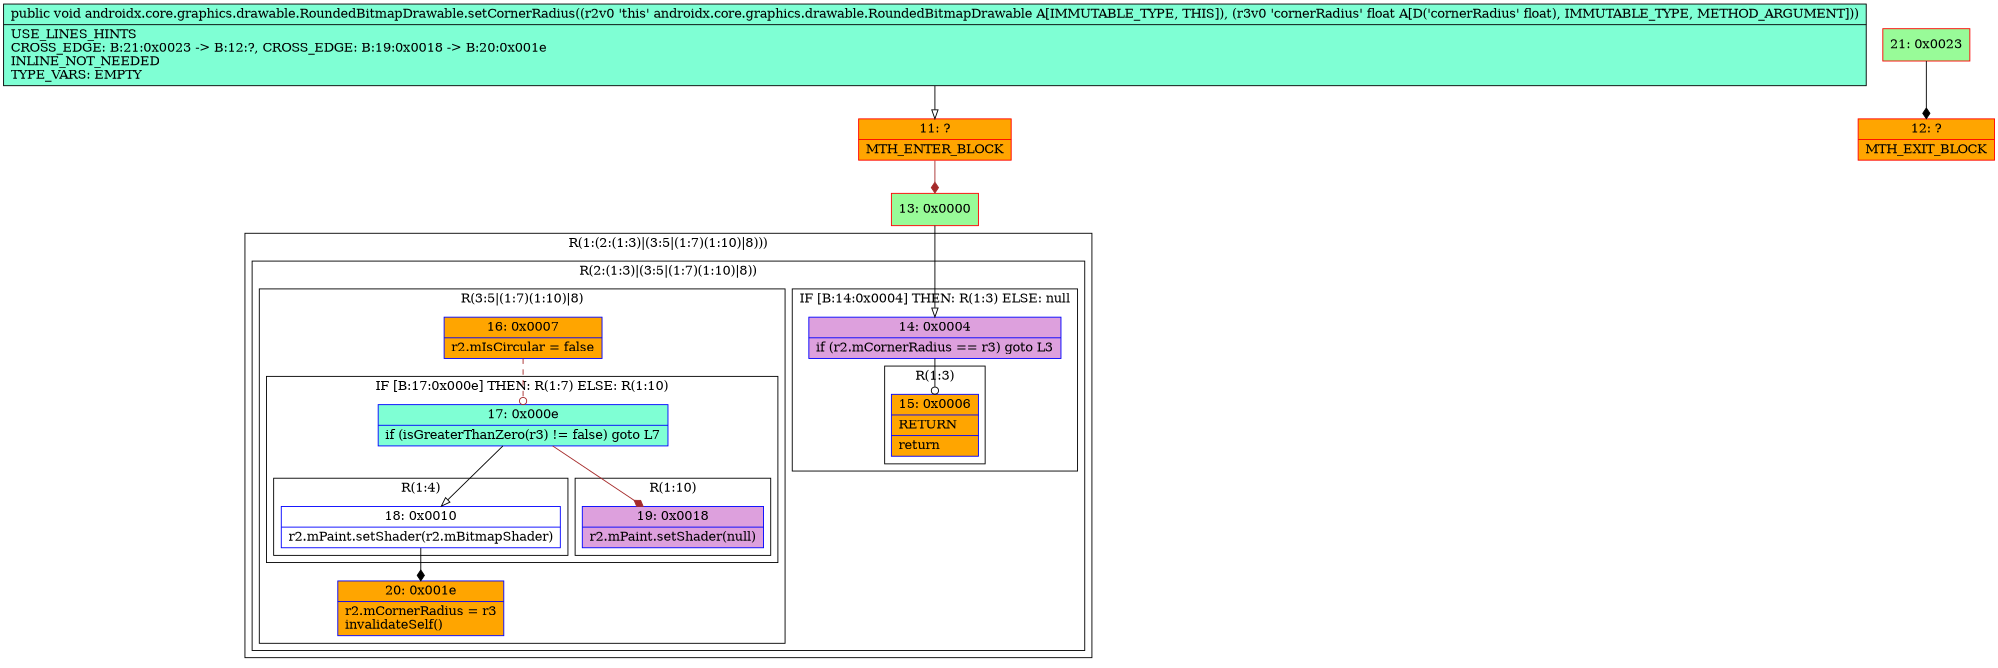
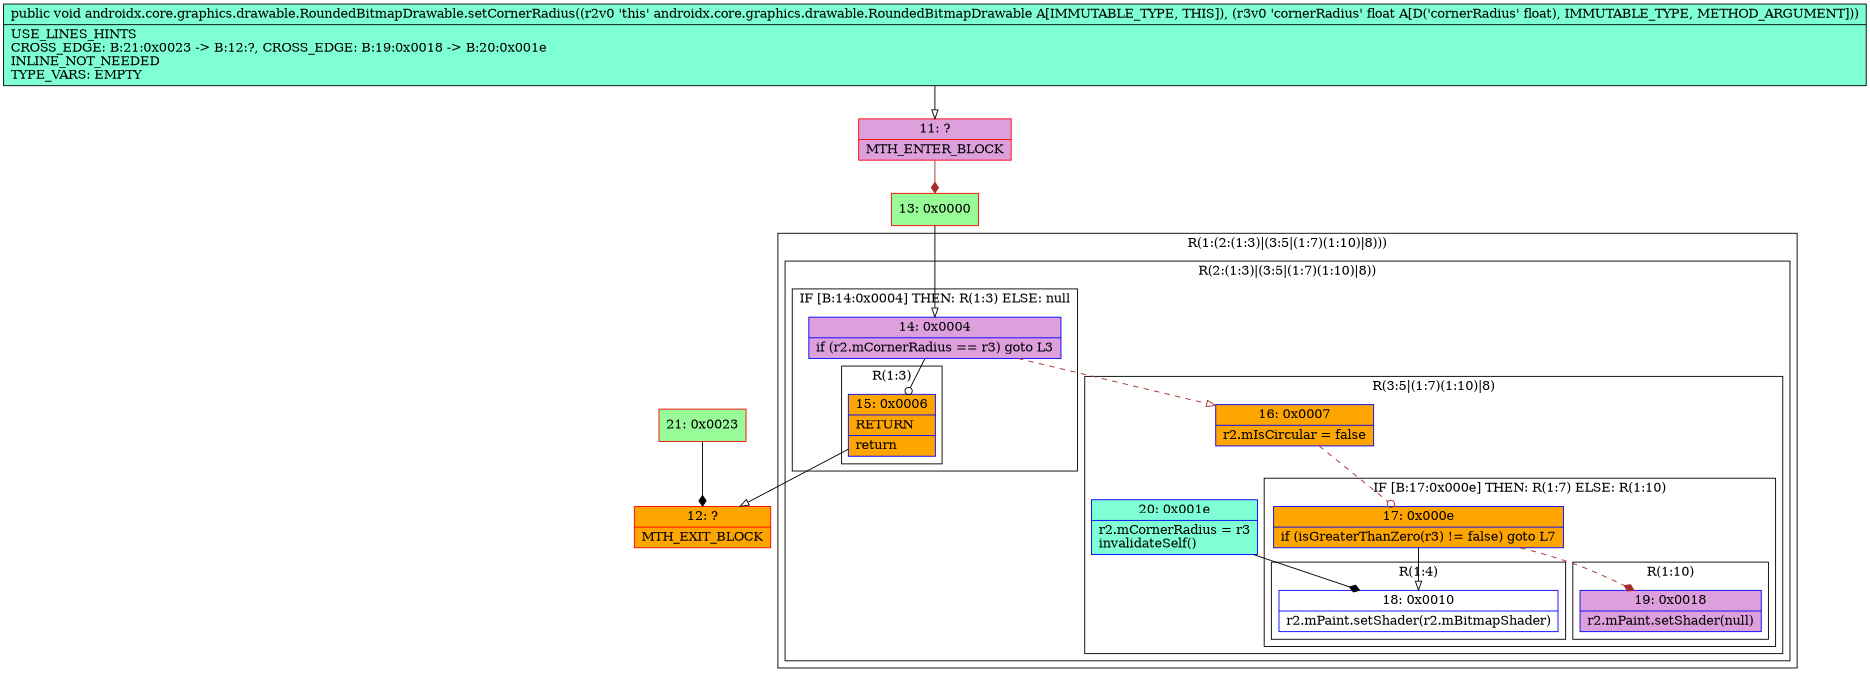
(935, 140) -> (935, 140)
none -> (1117, 382)
(523, 425) -> (1419, 527)
(591, 472) -> (1584, 568)
none -> (796, 477)
(421, 559) -> (1301, 571)
(421, 608) -> (1174, 527)
